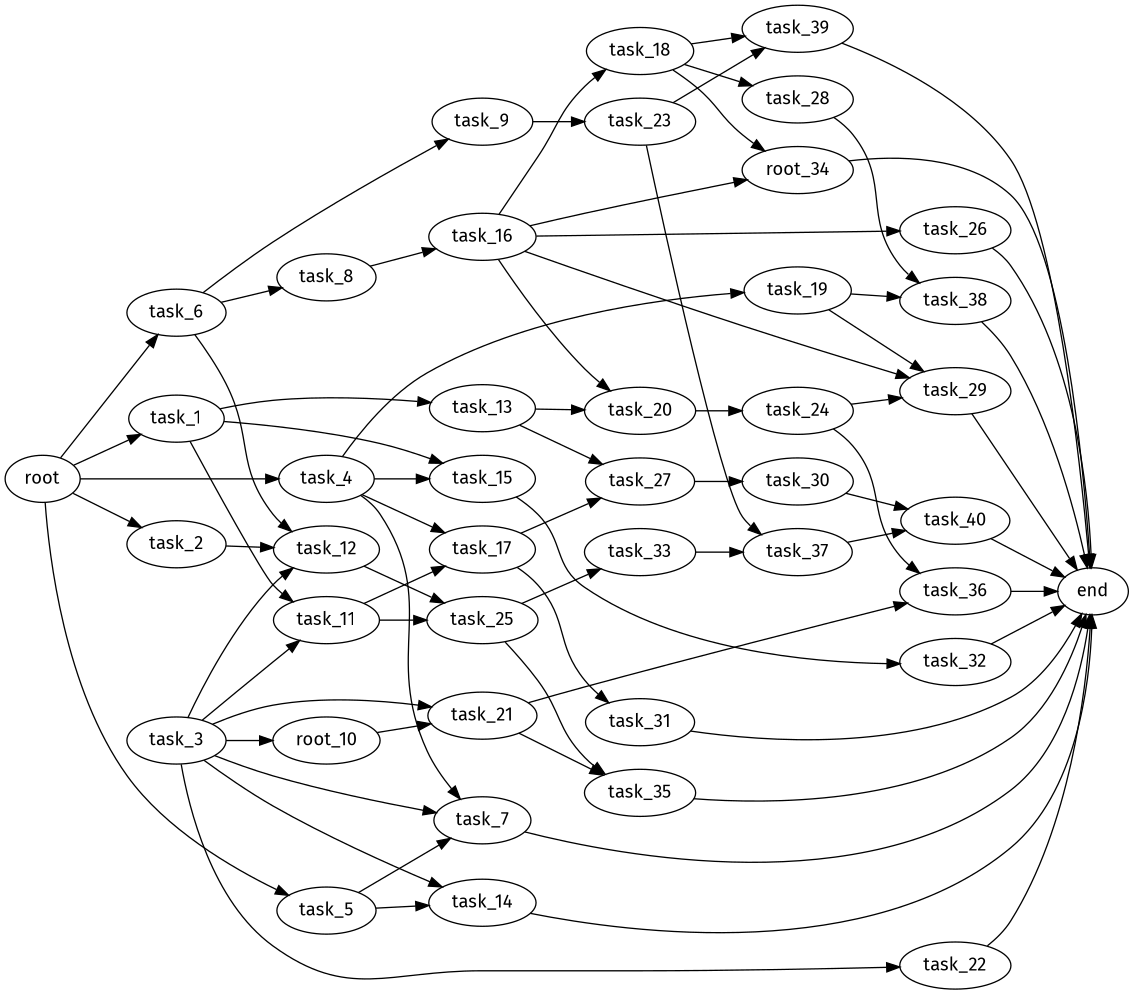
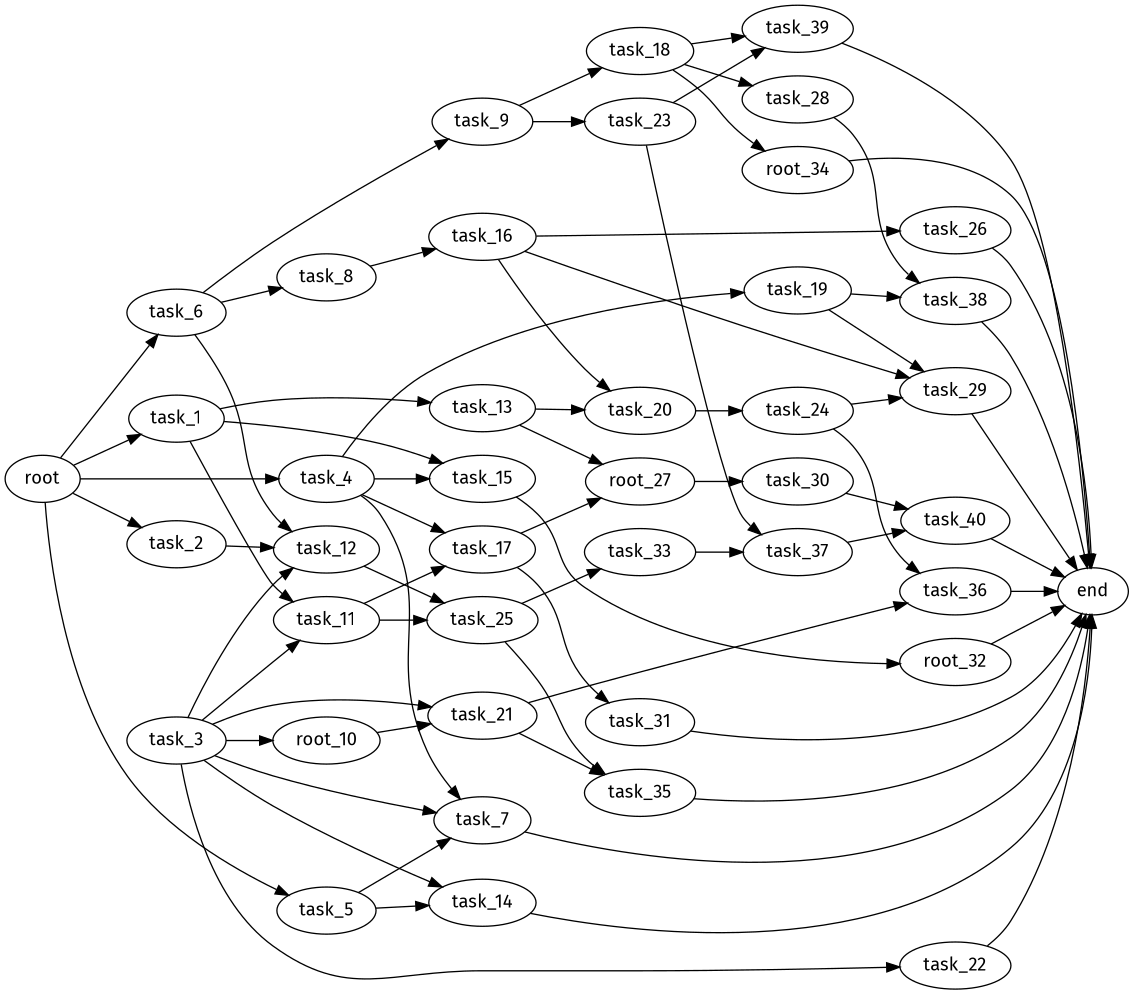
(546, 144) -> (554, 89)
(632, 203) -> none
(640, 481) -> (640, 481)
(955, 662) -> (955, 662)
